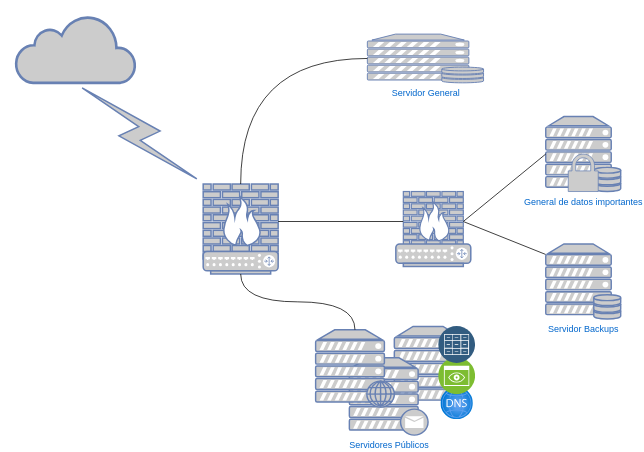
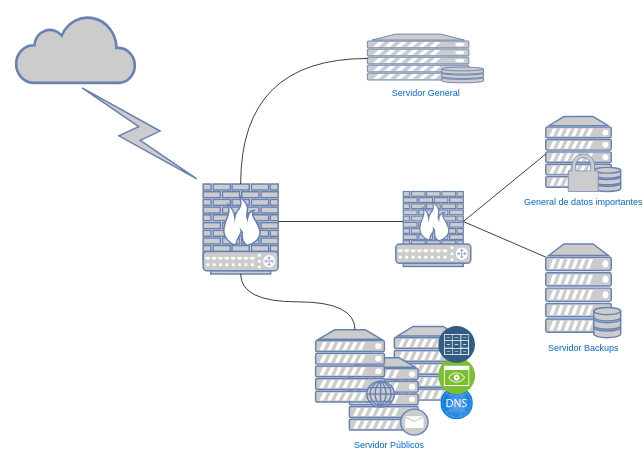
(583, 282) -> (583, 291)
(389, 446) -> (389, 446)
